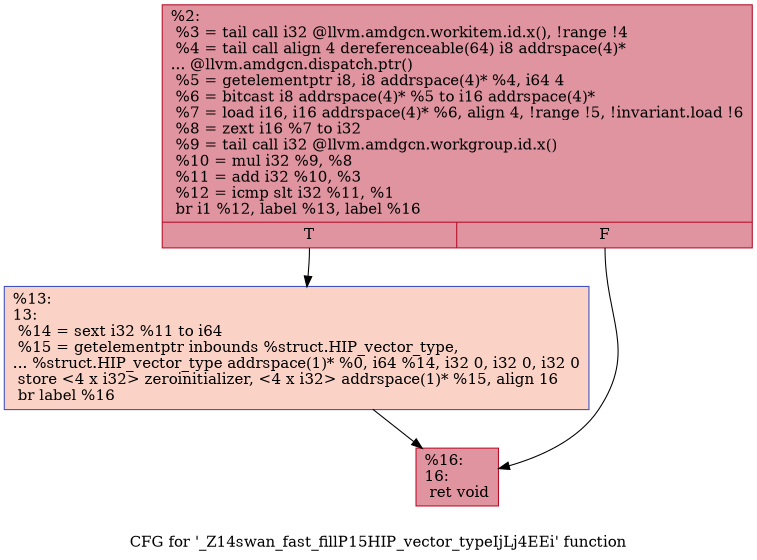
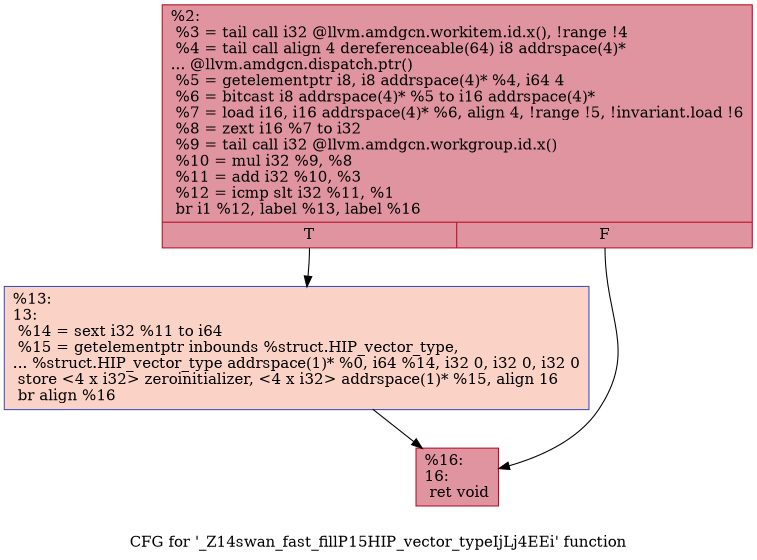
(64, 396) -> (65, 396)
